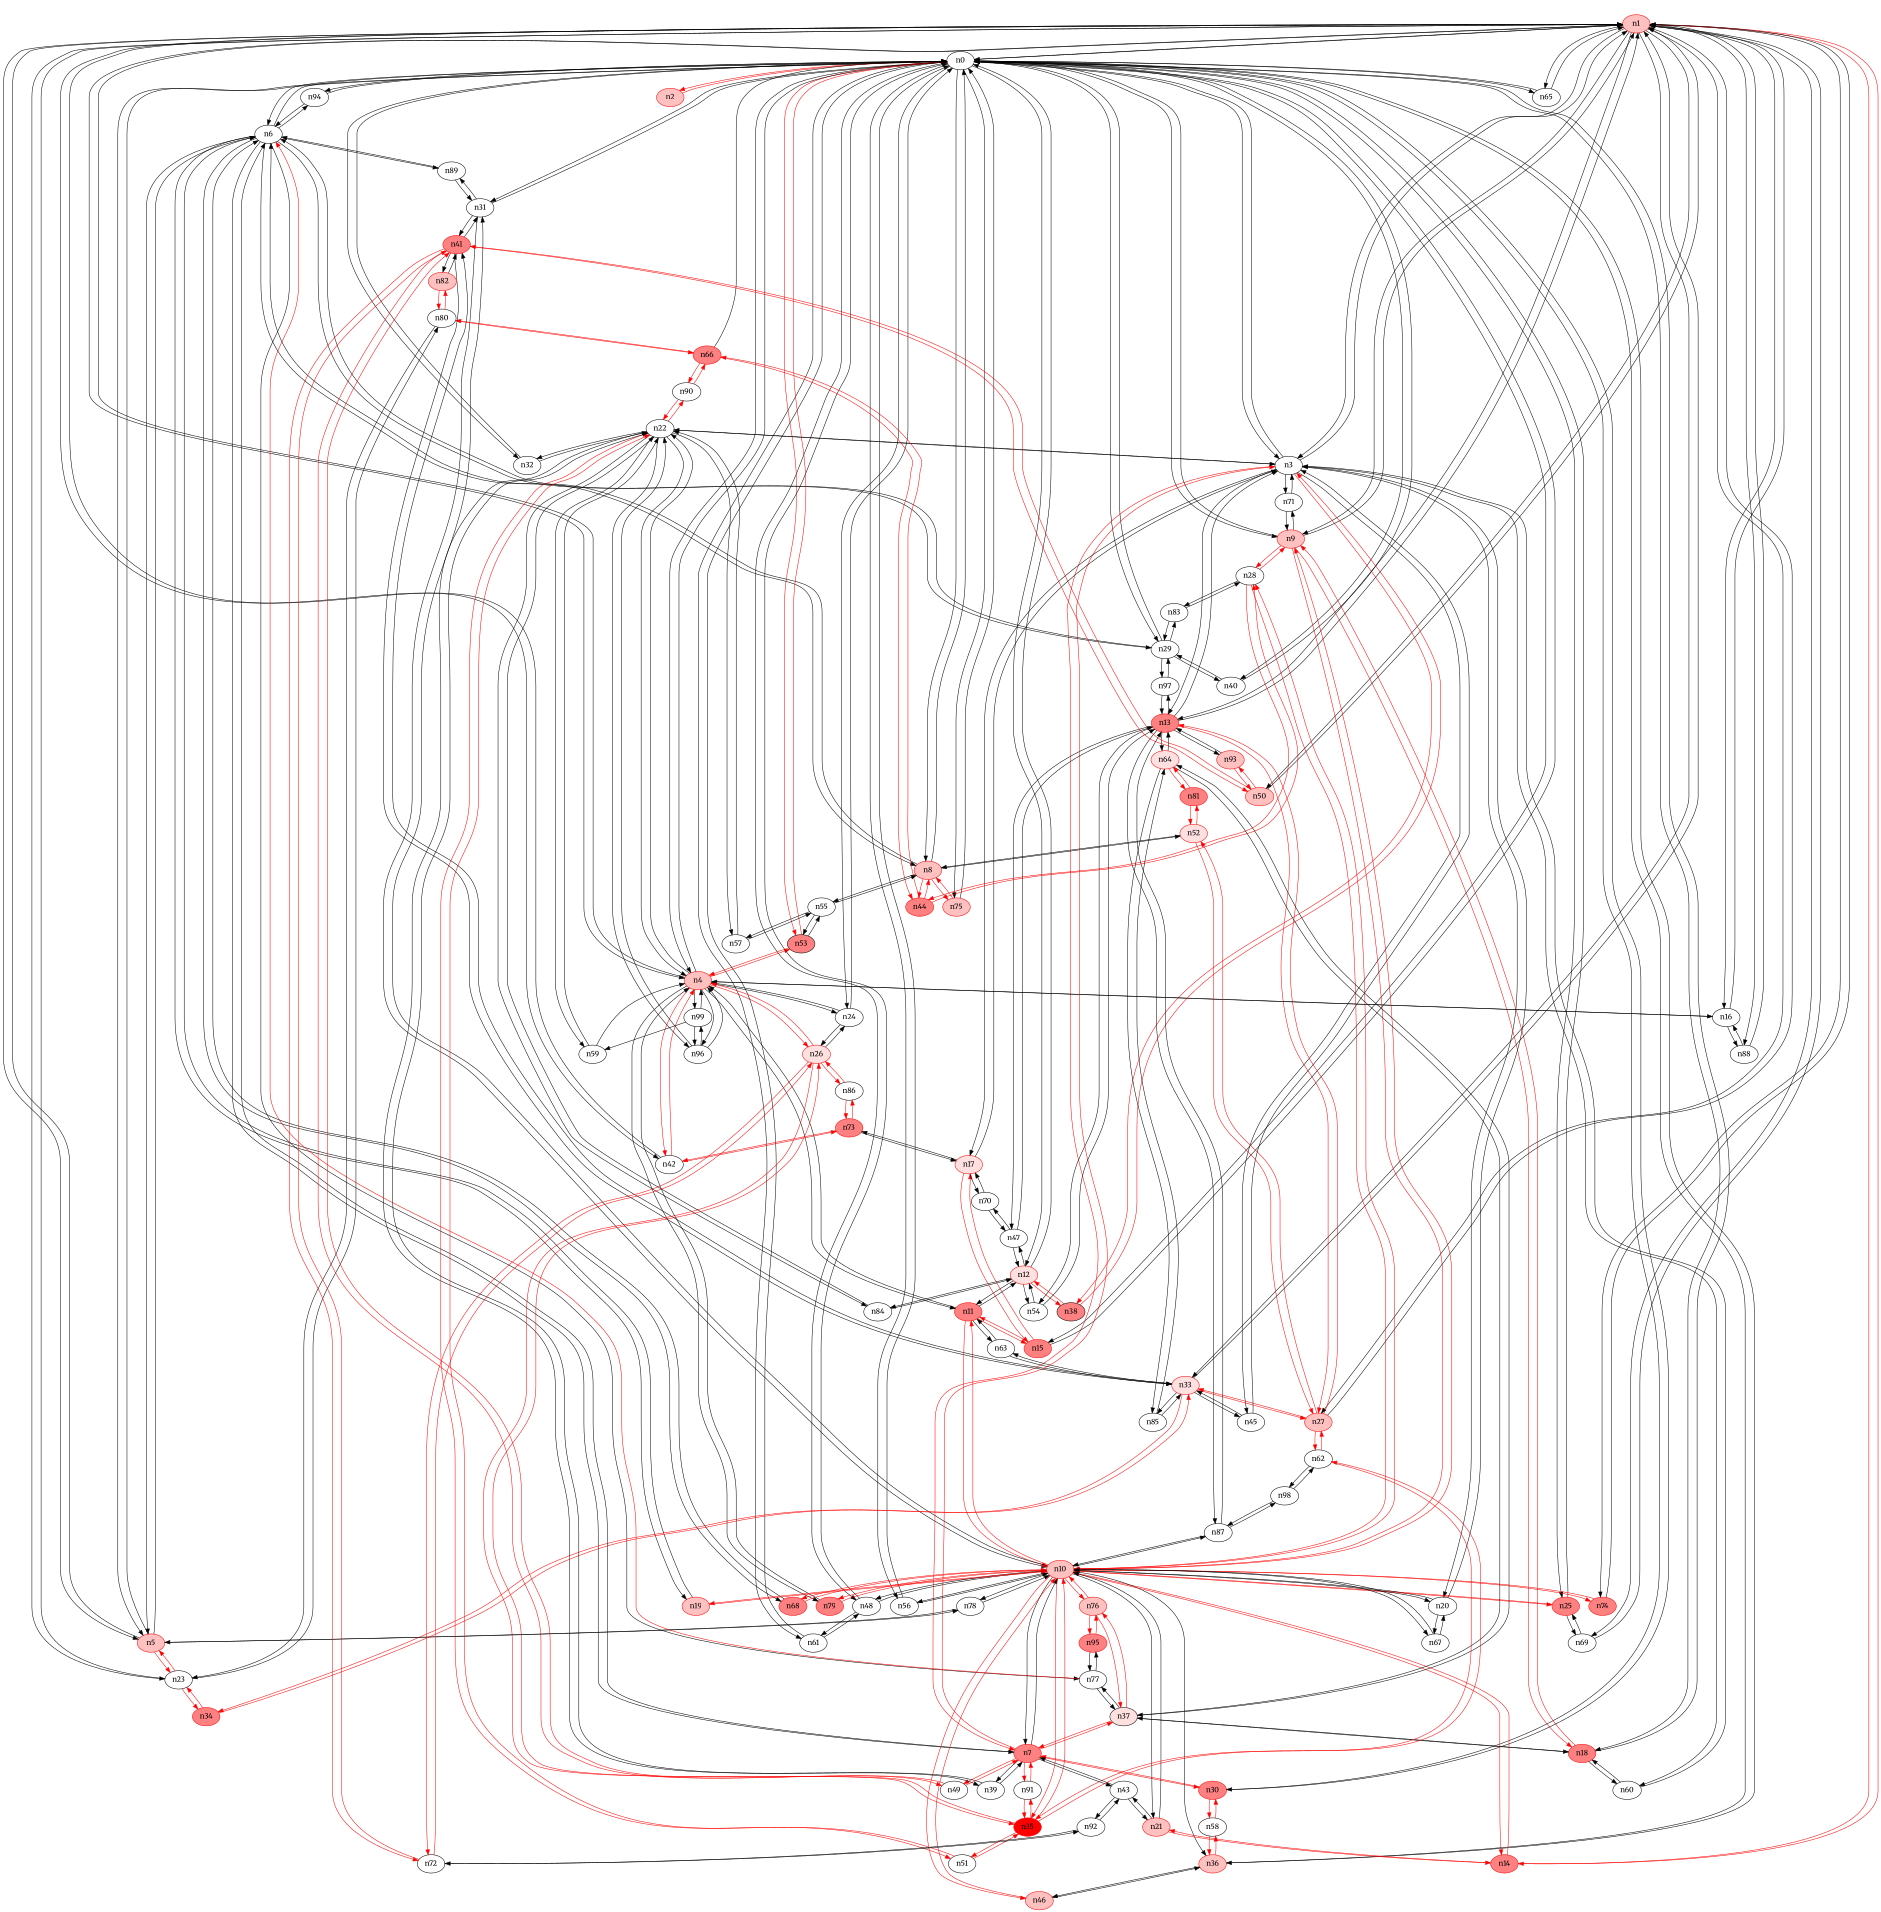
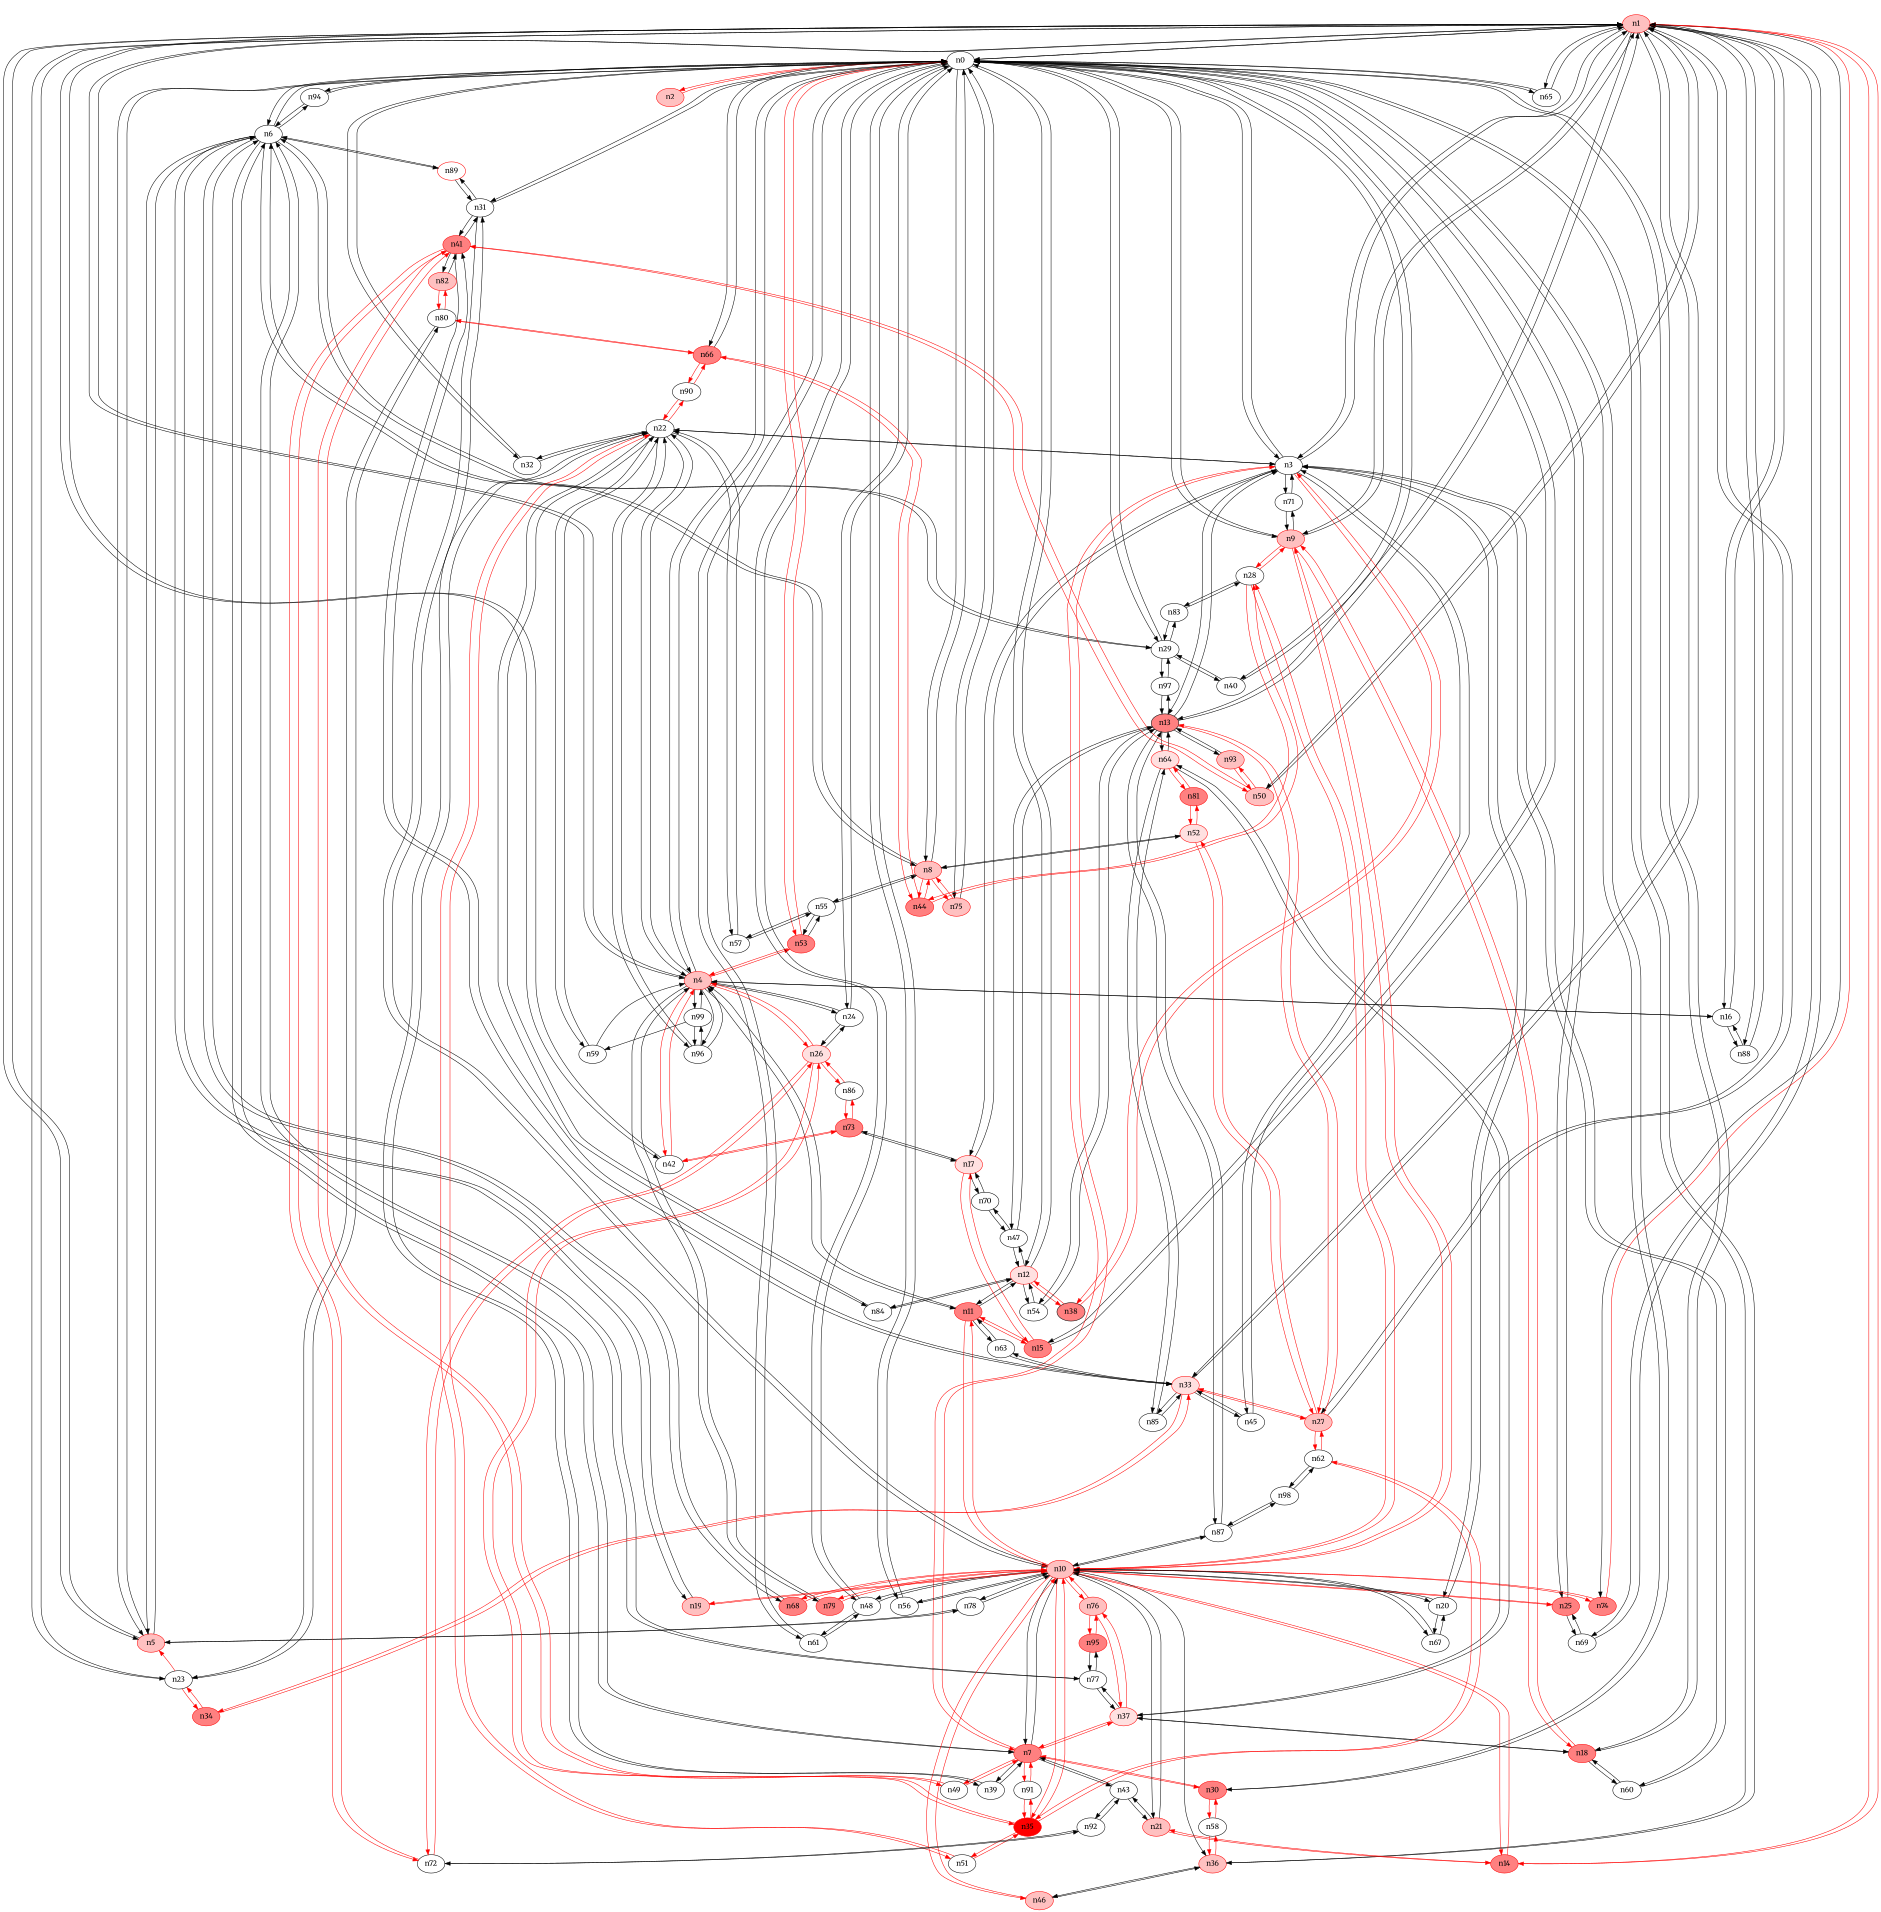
none -> (729, 110)
(452, 171) -> (452, 171)
(1165, 723) -> (1165, 723)
(1849, 778) -> (1849, 778)
(801, 944) -> (801, 944)
(333, 1167) -> (333, 1167)
(161, 1660) -> none
(1124, 1717) -> (1124, 1717)
